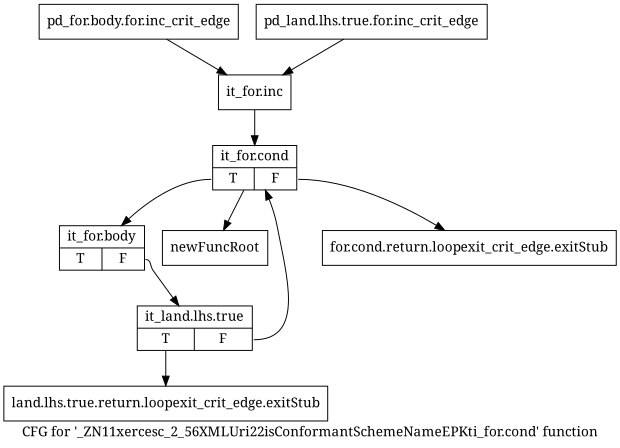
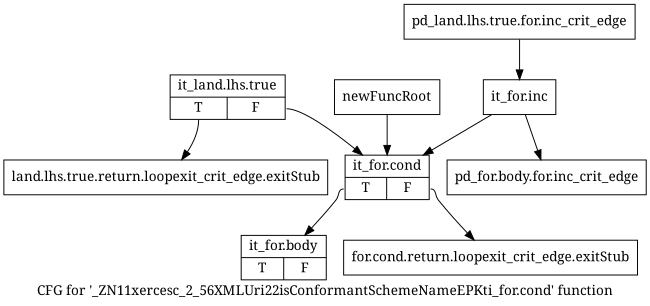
(192, 54) -> (532, 133)
(236, 206) -> (387, 130)
(159, 278) -> none
